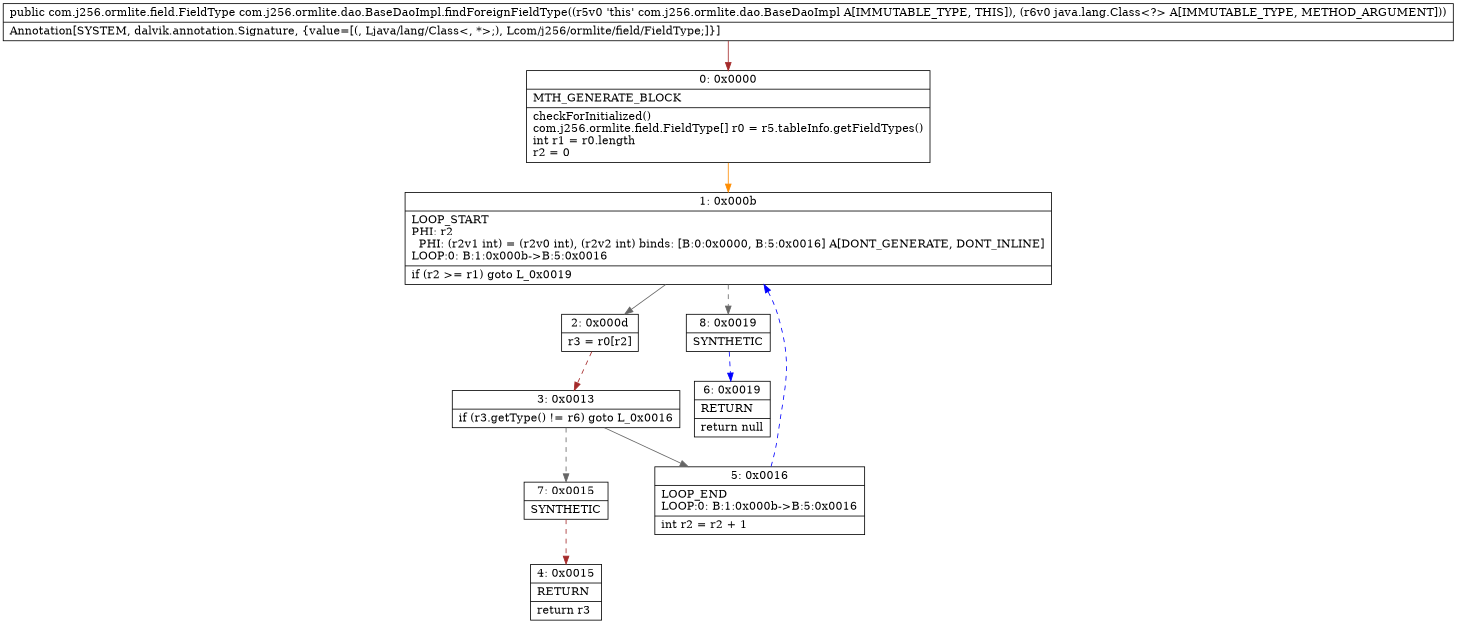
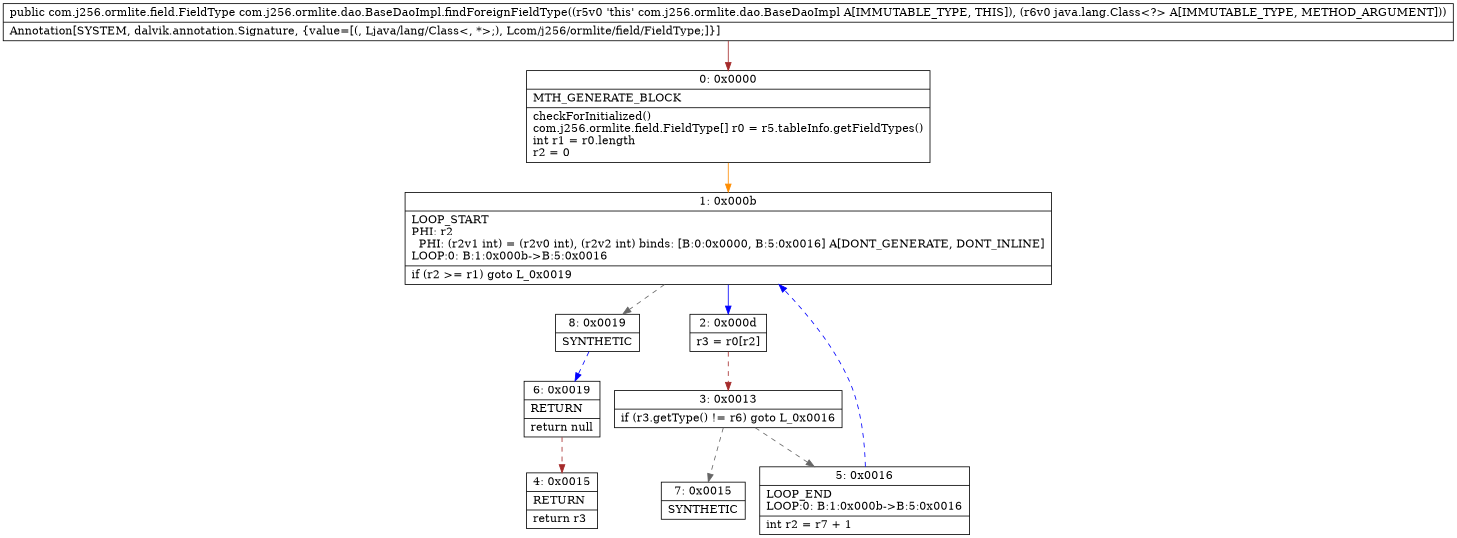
(648, 297) -> (728, 295)
(643, 445) -> (781, 445)
(704, 525) -> (809, 525)
(566, 538) -> (562, 451)
